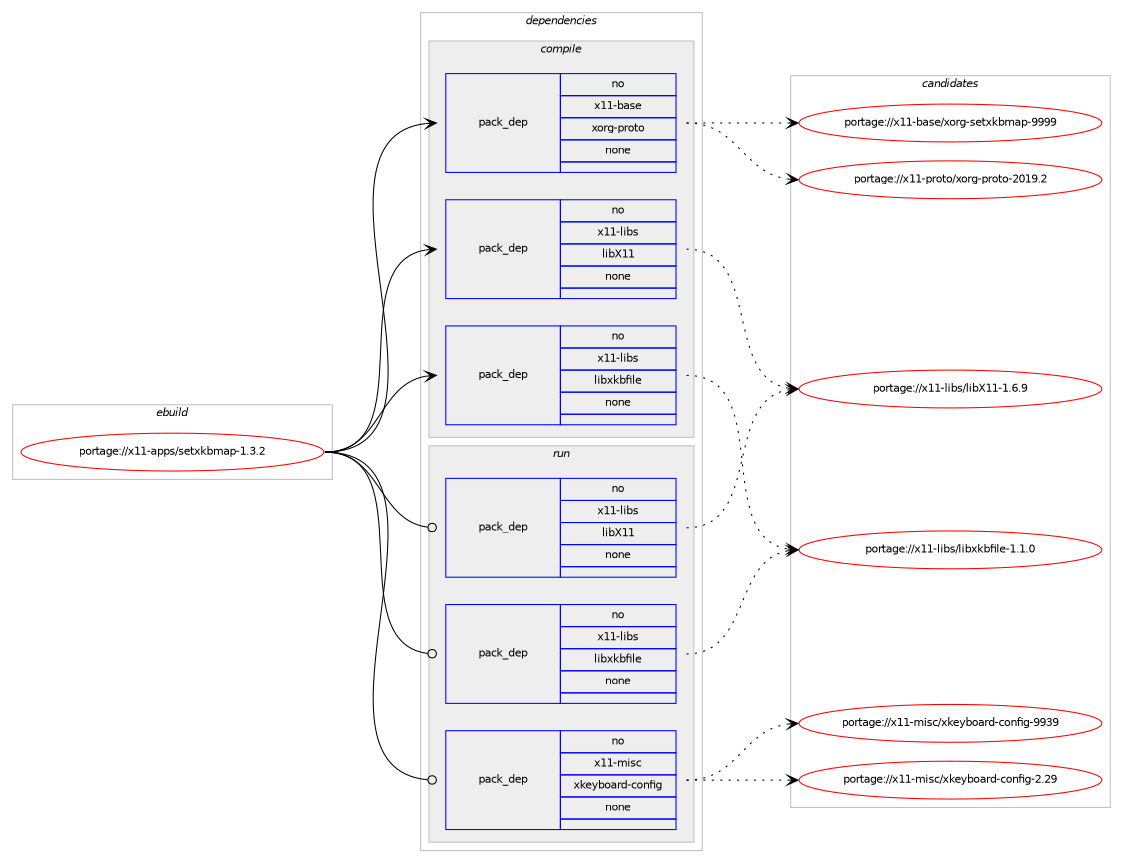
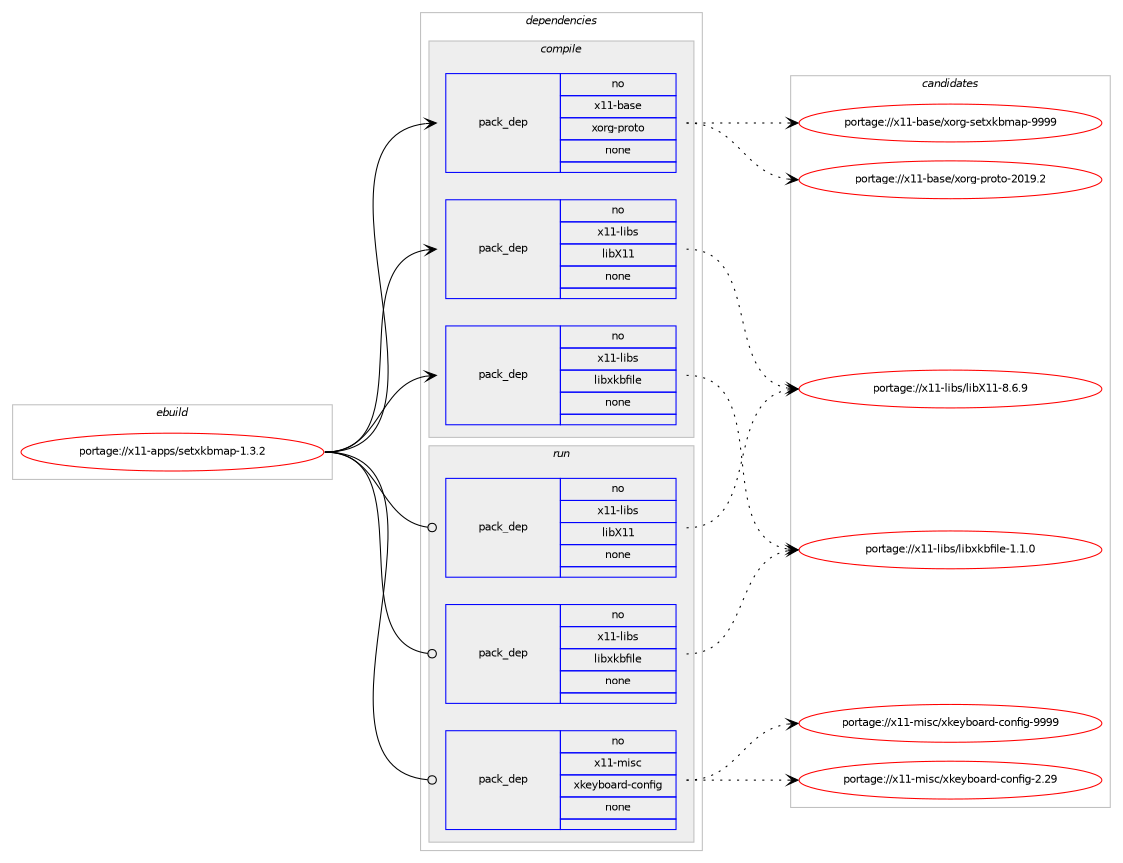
(950, 180) -> (950, 180)
(950, 389) -> (950, 389)
(950, 723) -> (950, 723)
